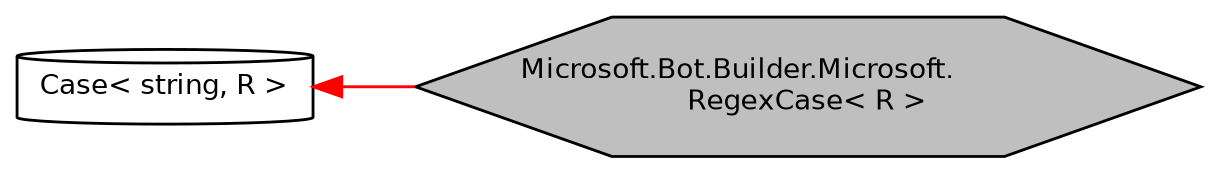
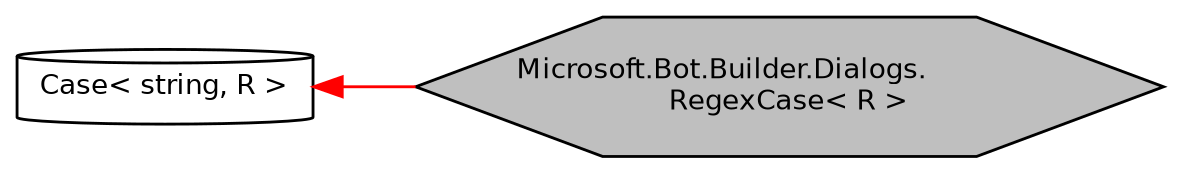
(808, 87) -> (790, 87)
